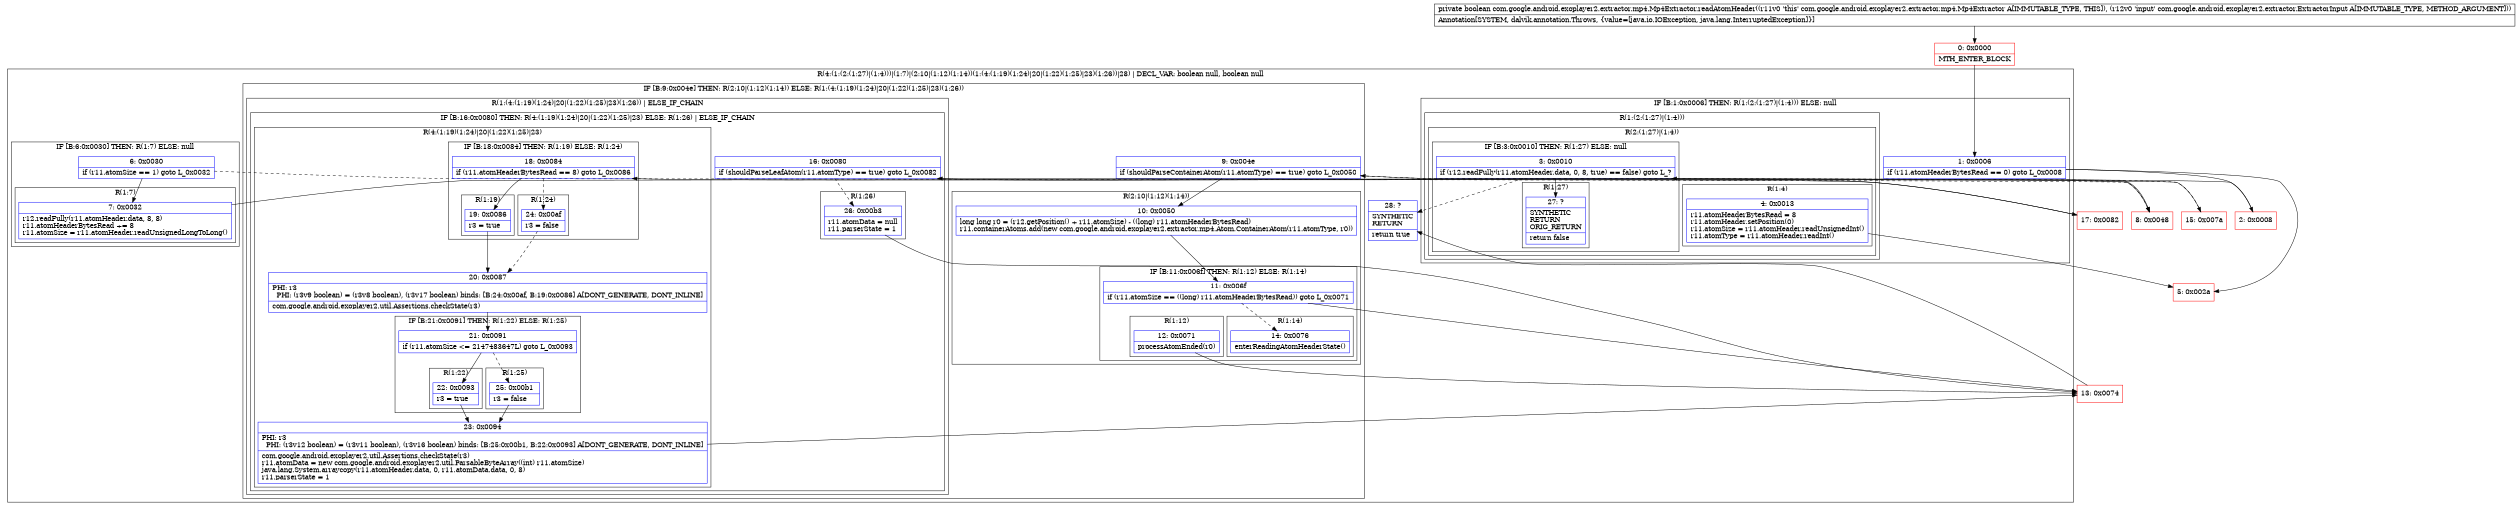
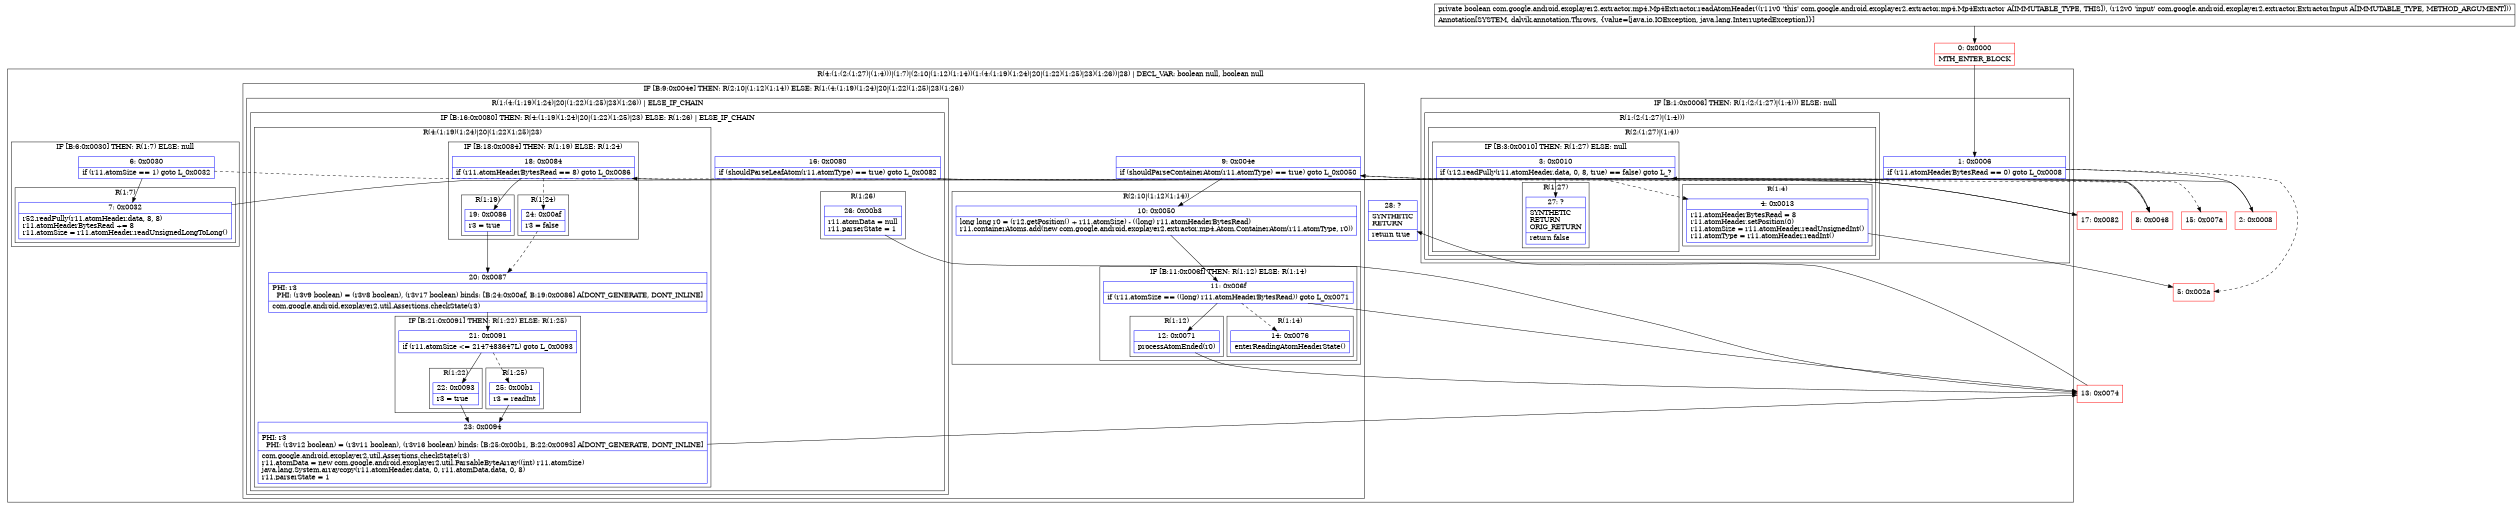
(2253, 177) -> (2253, 177)
(1579, 179) -> none
(842, 189) -> none
(1472, 195) -> (1642, 188)
(93, 219) -> (93, 219)
none -> (1207, 313)
(510, 399) -> (515, 399)
